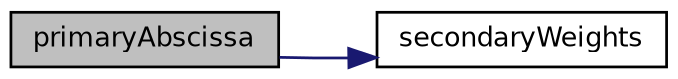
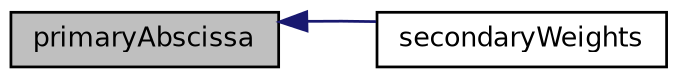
(314, 58) -> (342, 21)
